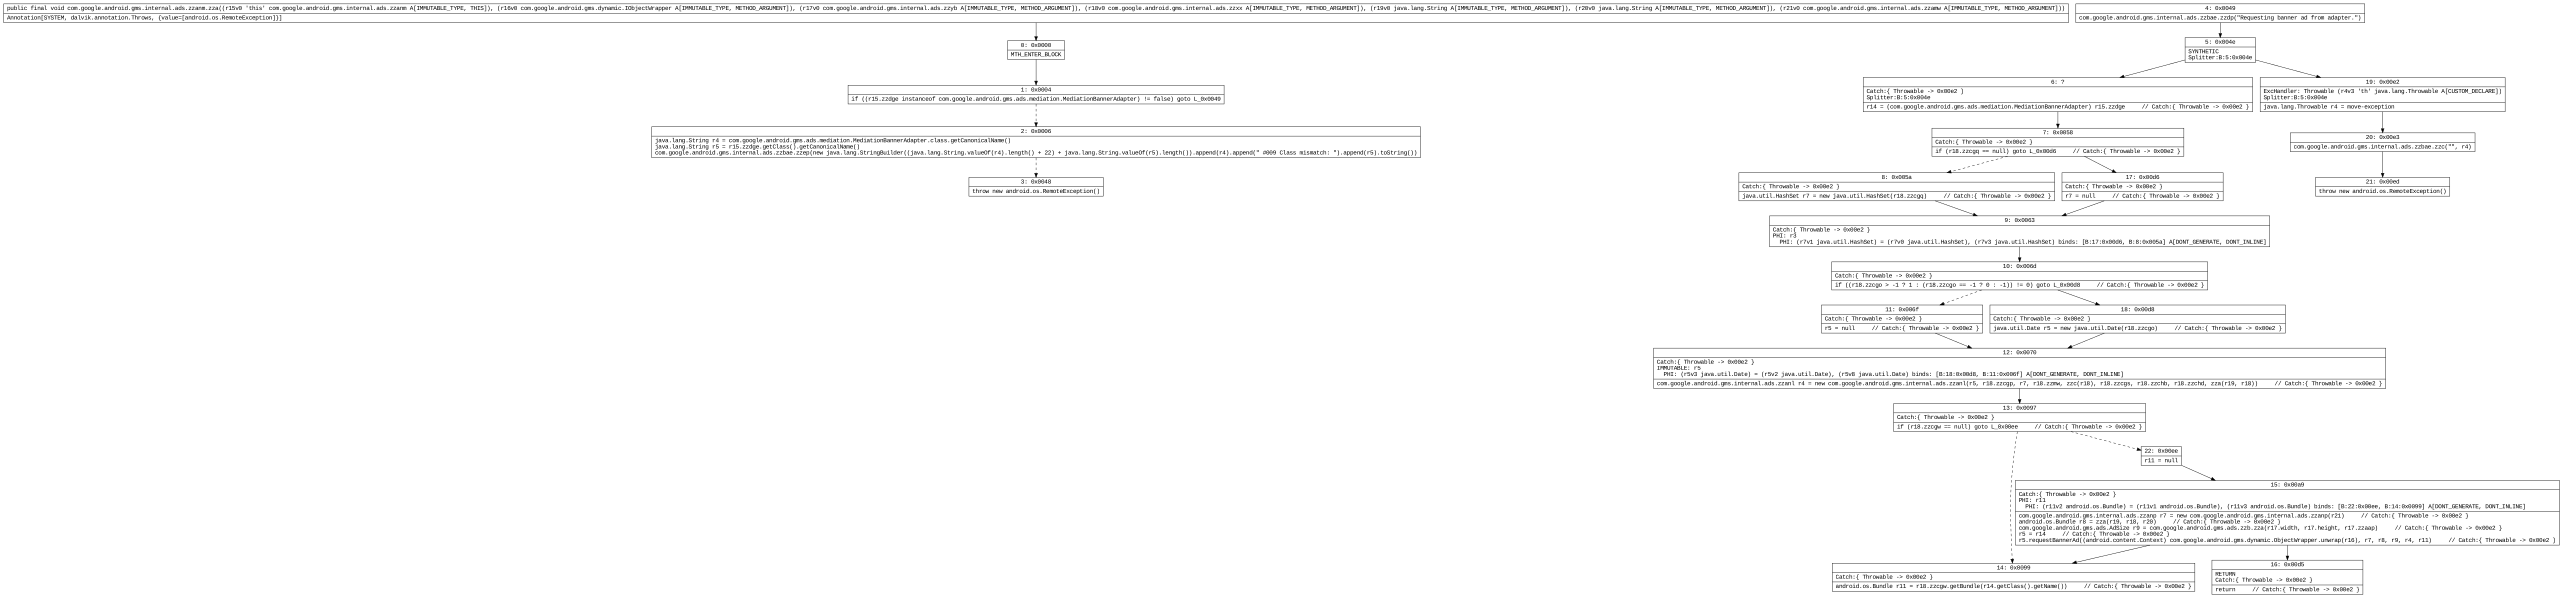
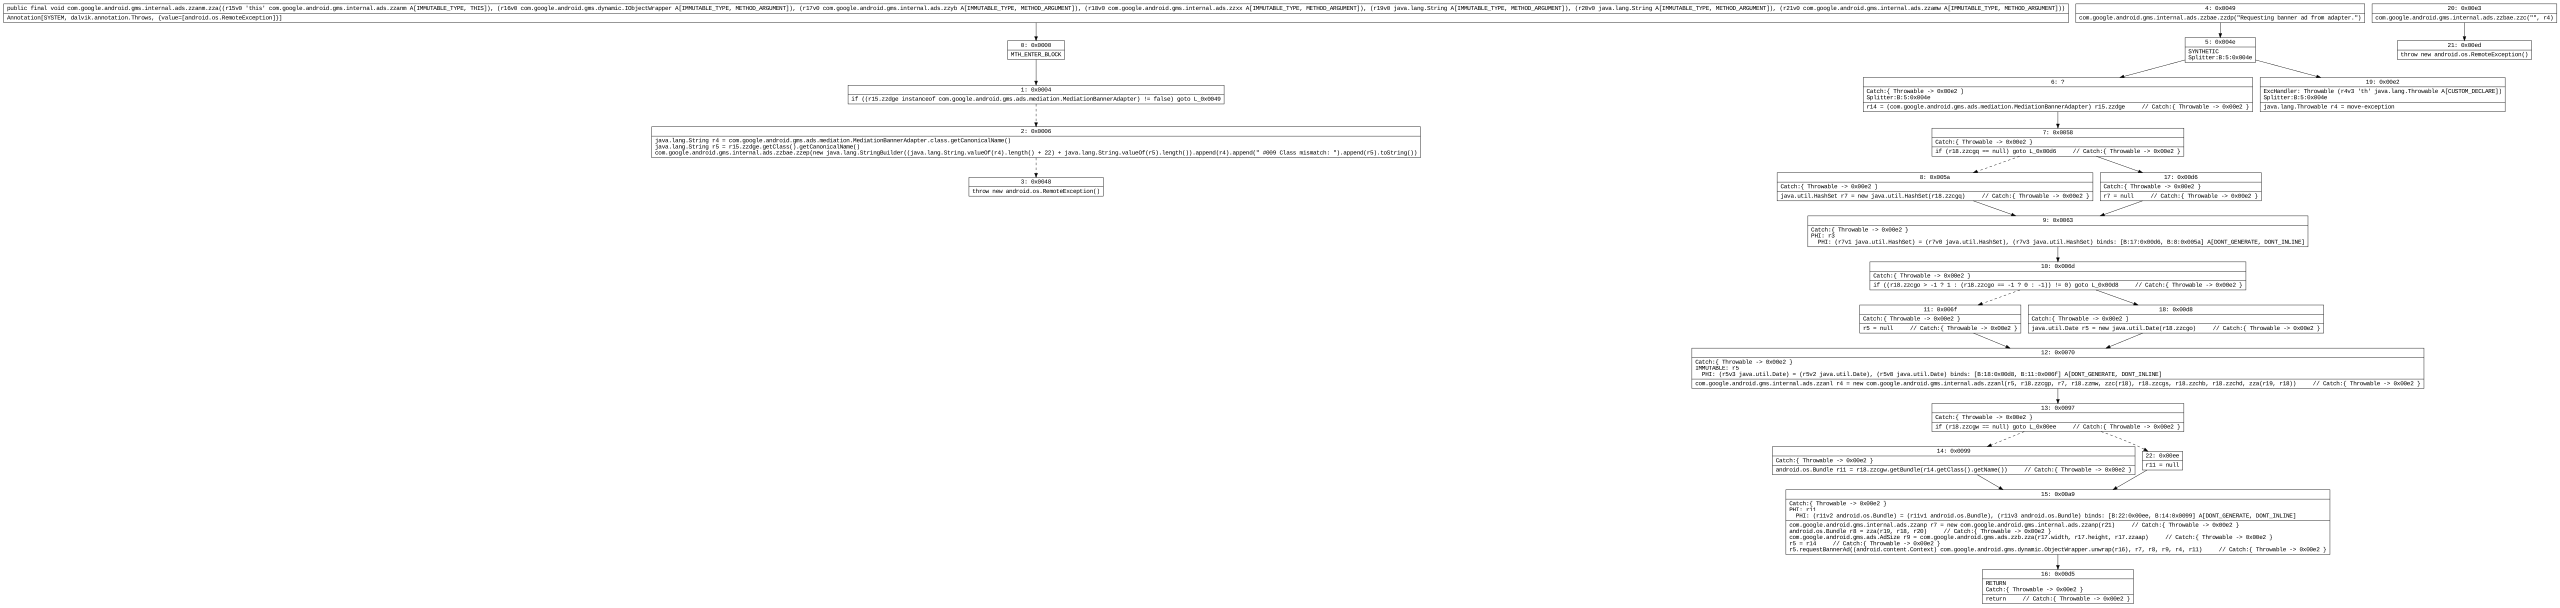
(2383, 120) -> none
(2113, 554) -> (1988, 481)
